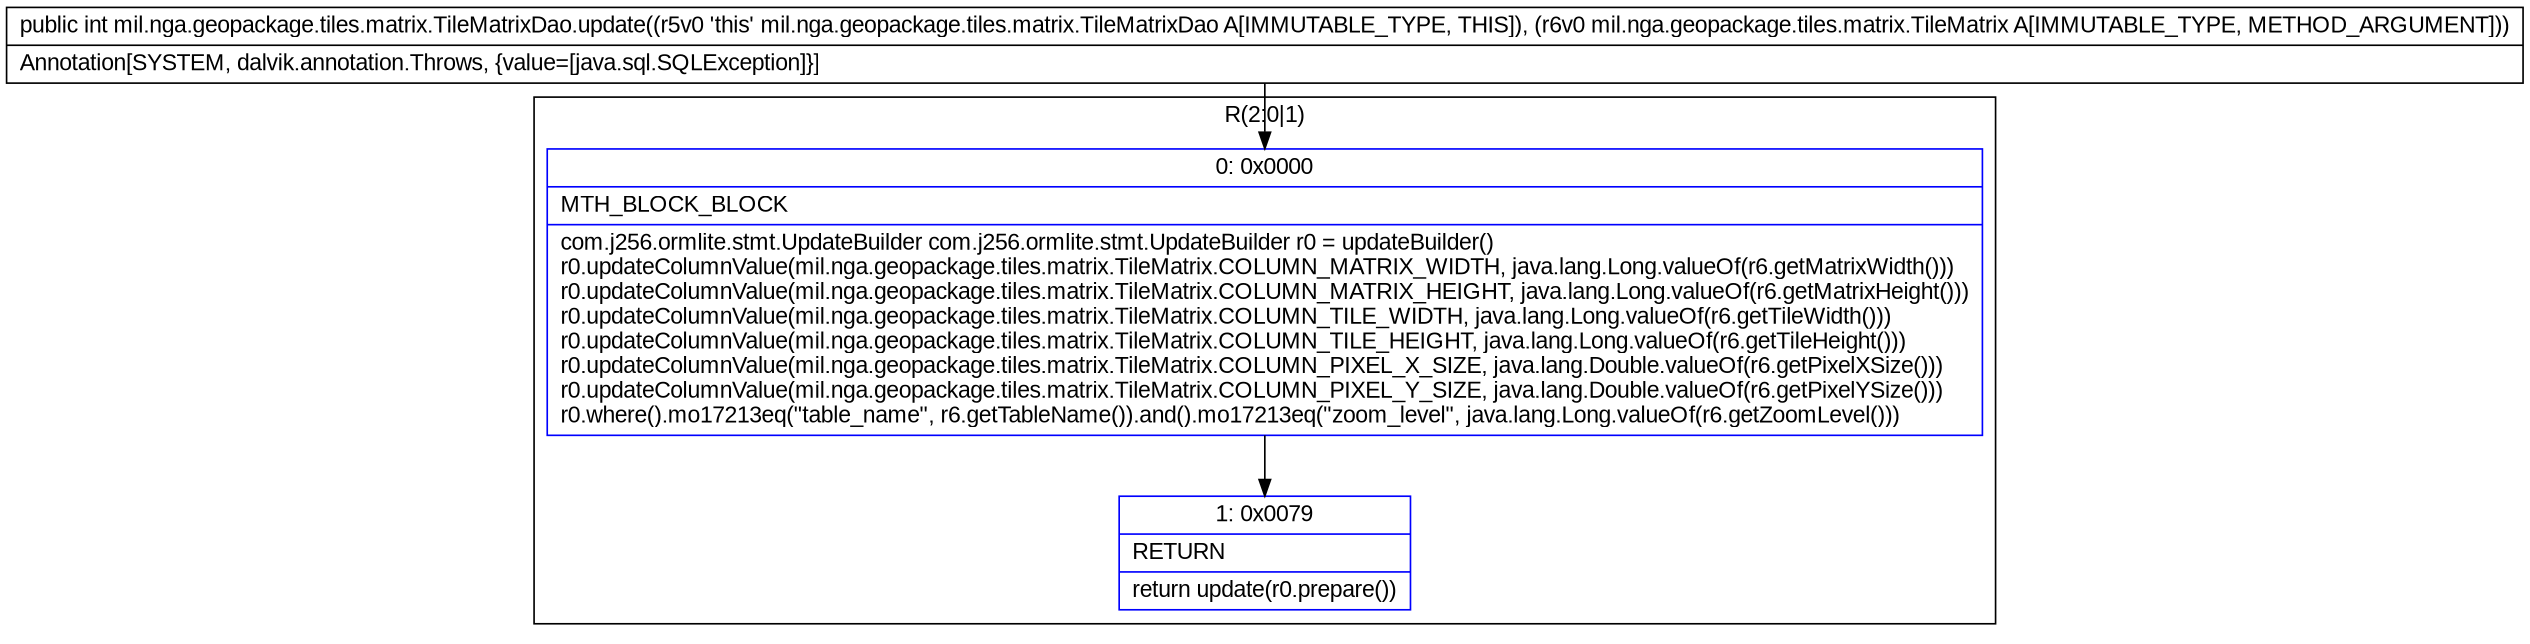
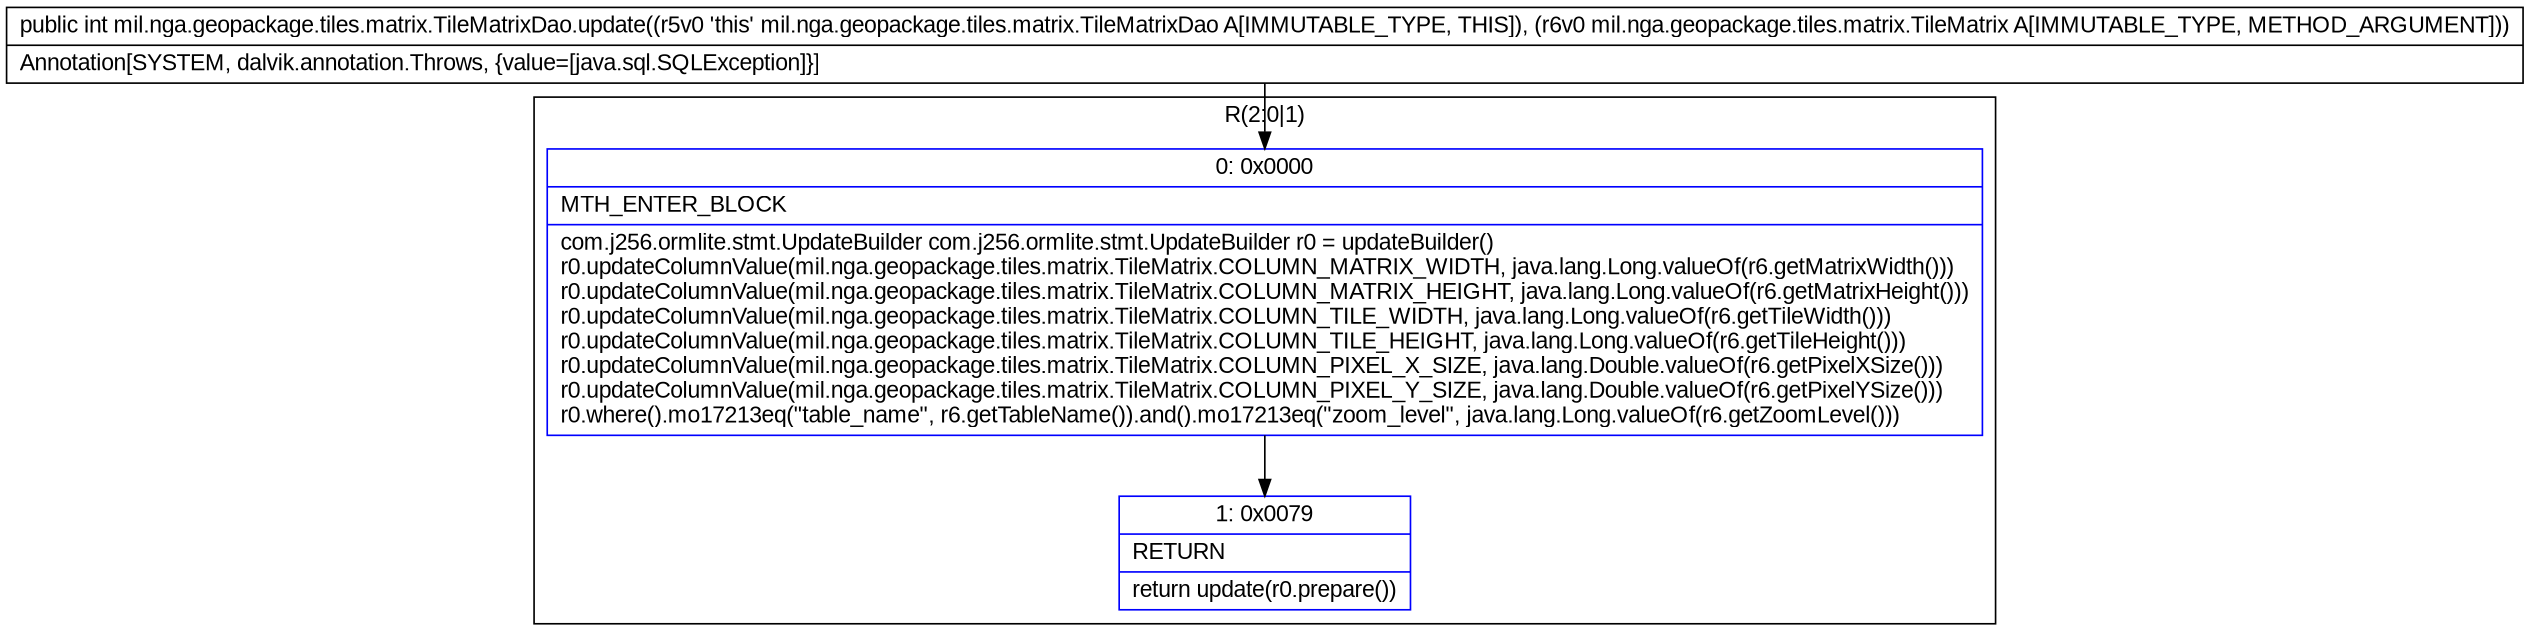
(675, 205) -> (674, 205)
